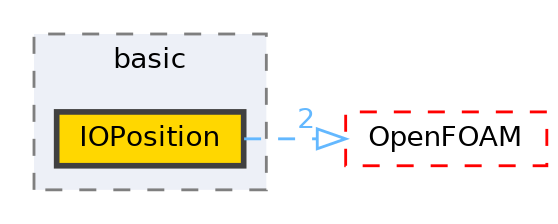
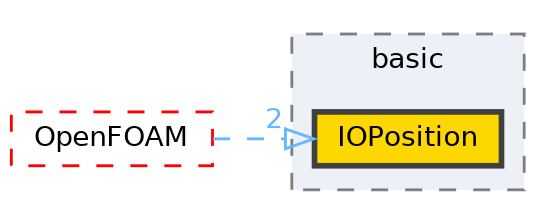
(284, 139) -> (249, 139)
